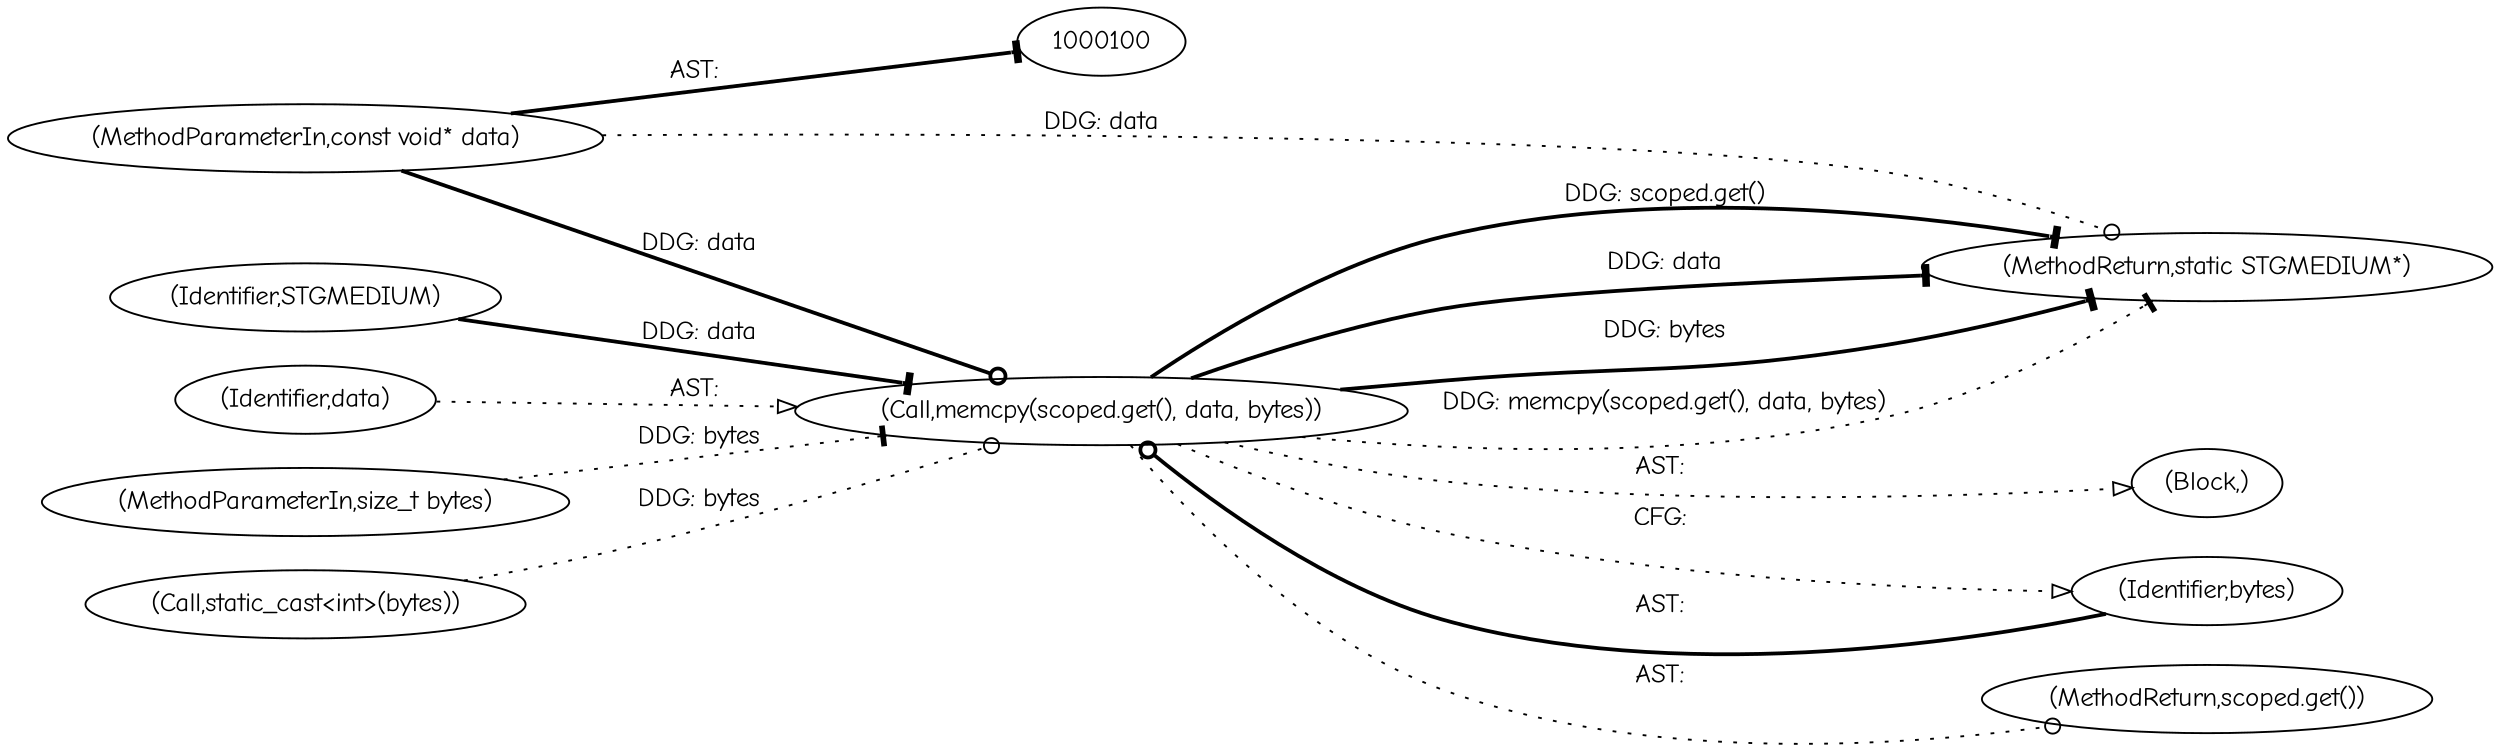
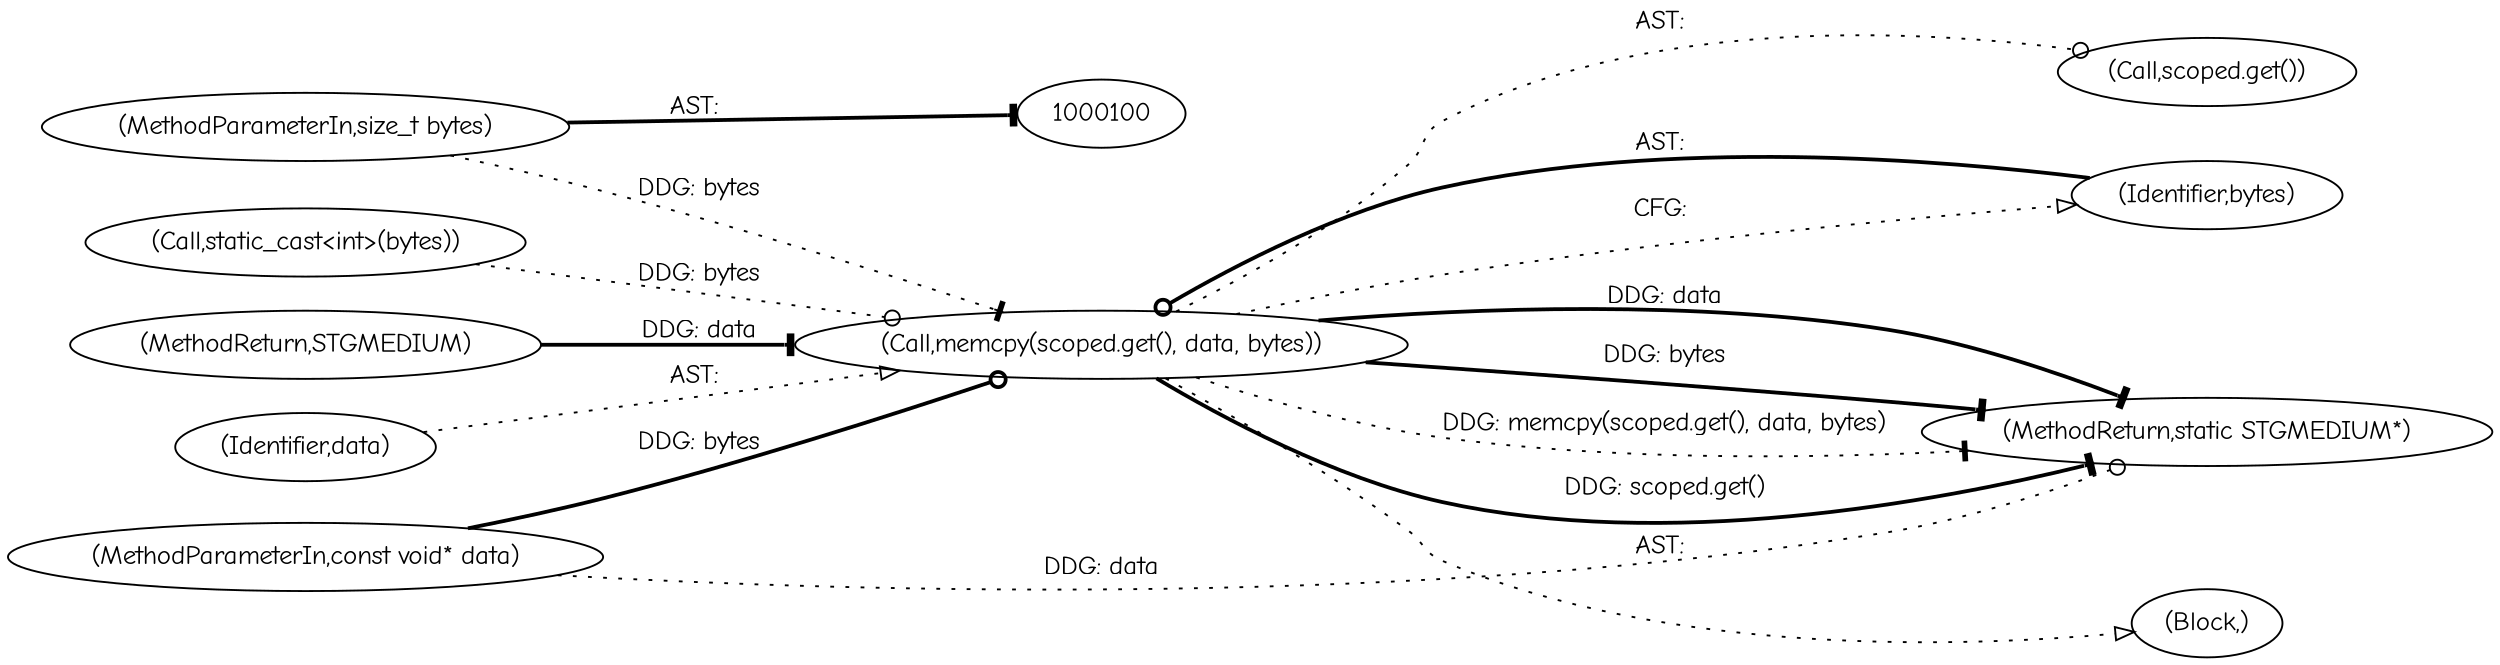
(761, 83) -> (788, 119)
(699, 243) -> (699, 442)
(306, 297) -> (306, 345)
(2207, 699) -> (2207, 72)
